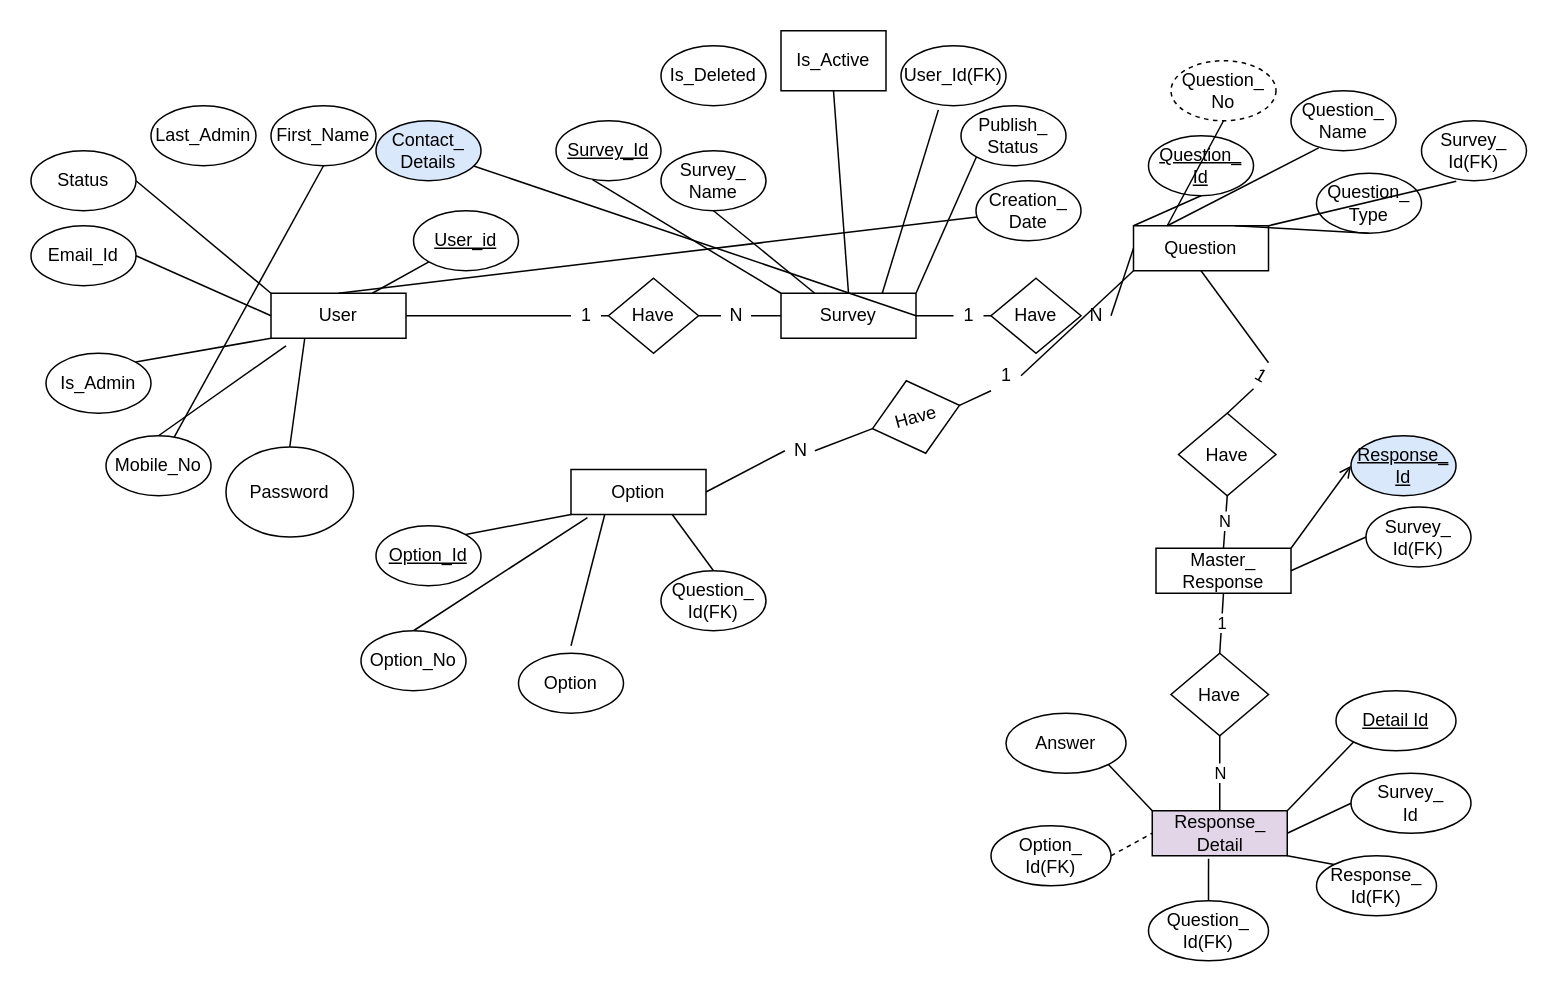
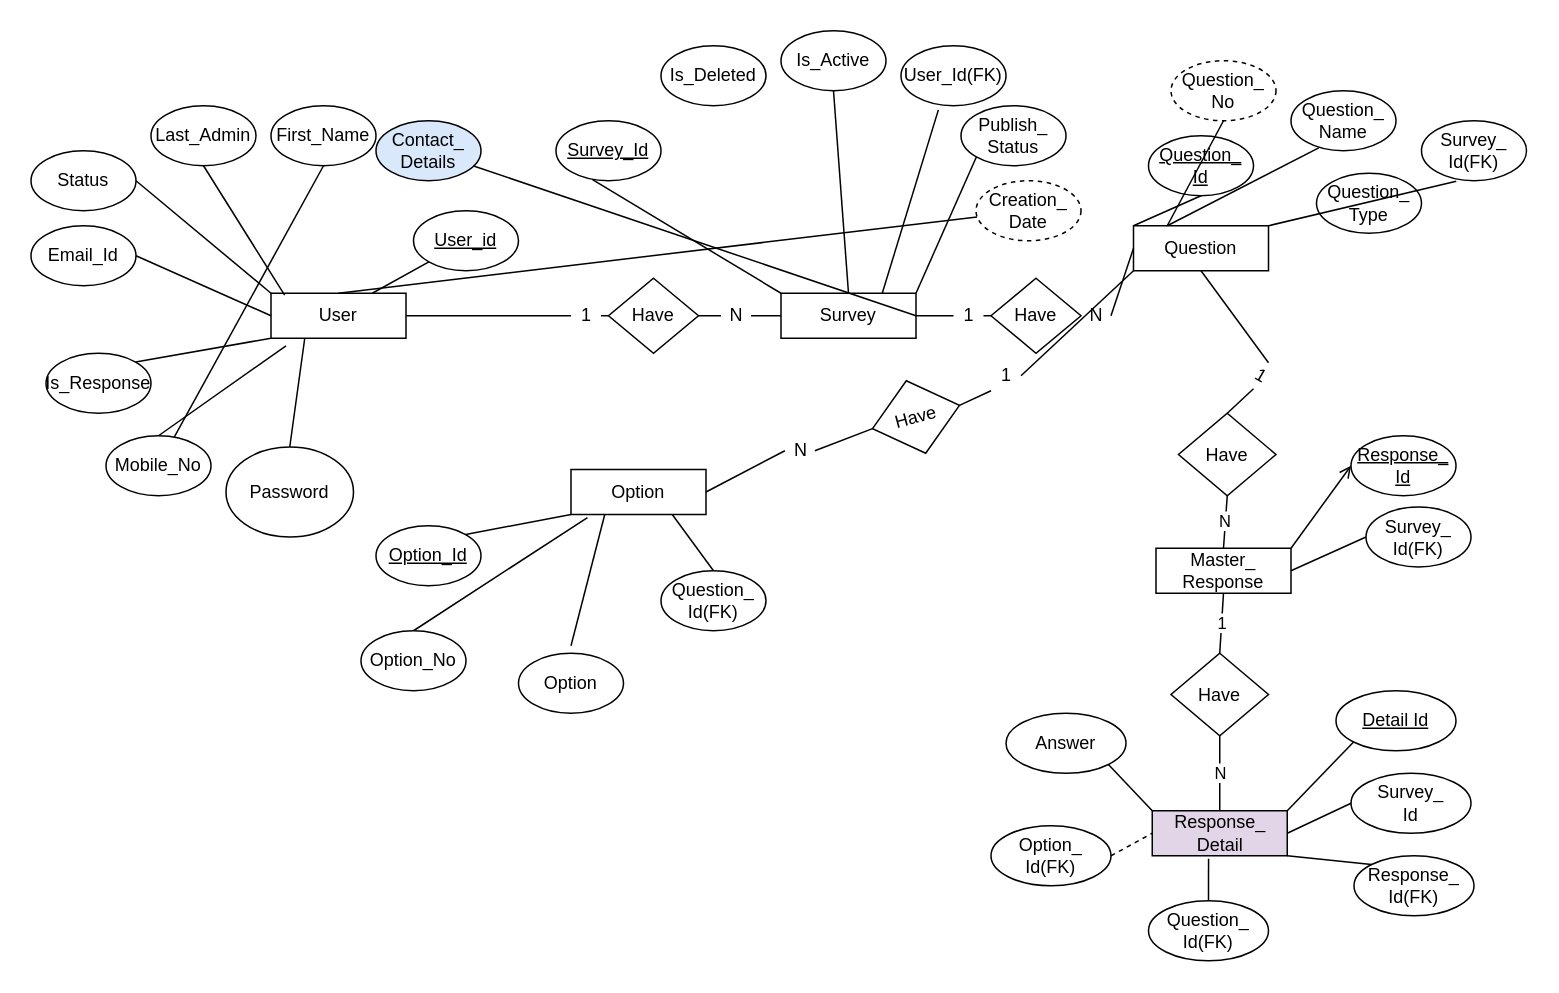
(833, 61) -> (833, 61)
(713, 181) -> none
(1028, 211) -> (1028, 211)
none -> (244, 230)
(1302, 230) -> none
(749, 240) -> none
(98, 383) -> (98, 383)
(1403, 466) -> (1403, 466)
(1376, 886) -> (1414, 886)
